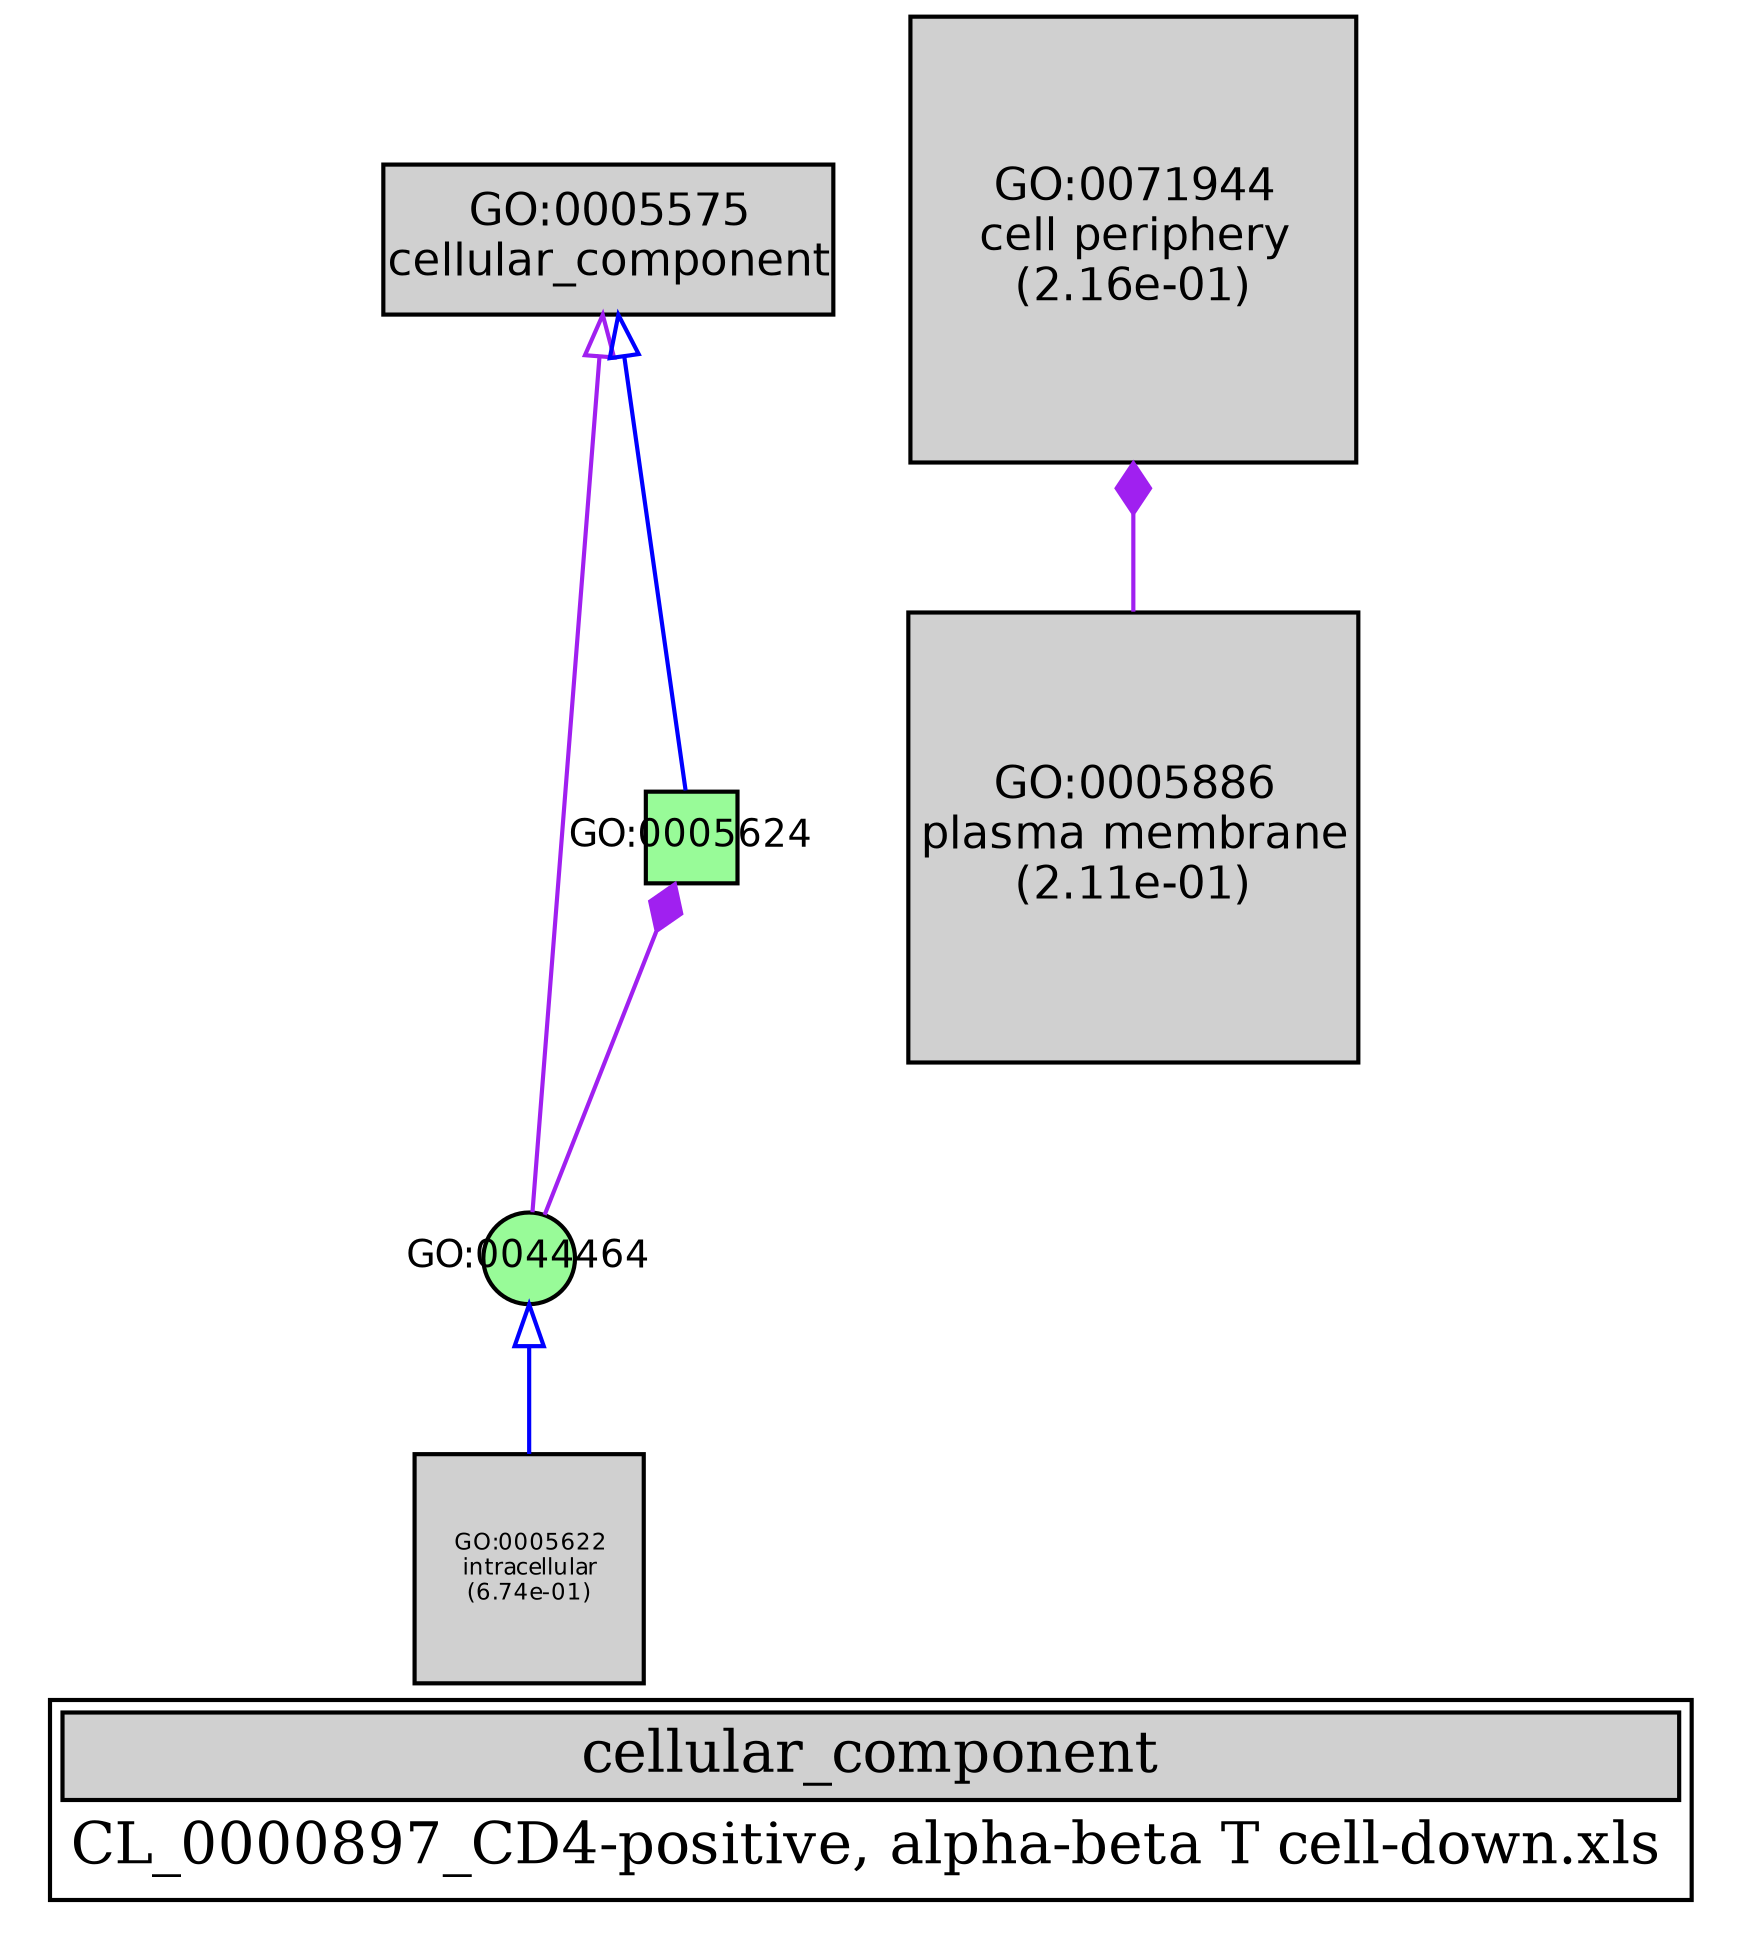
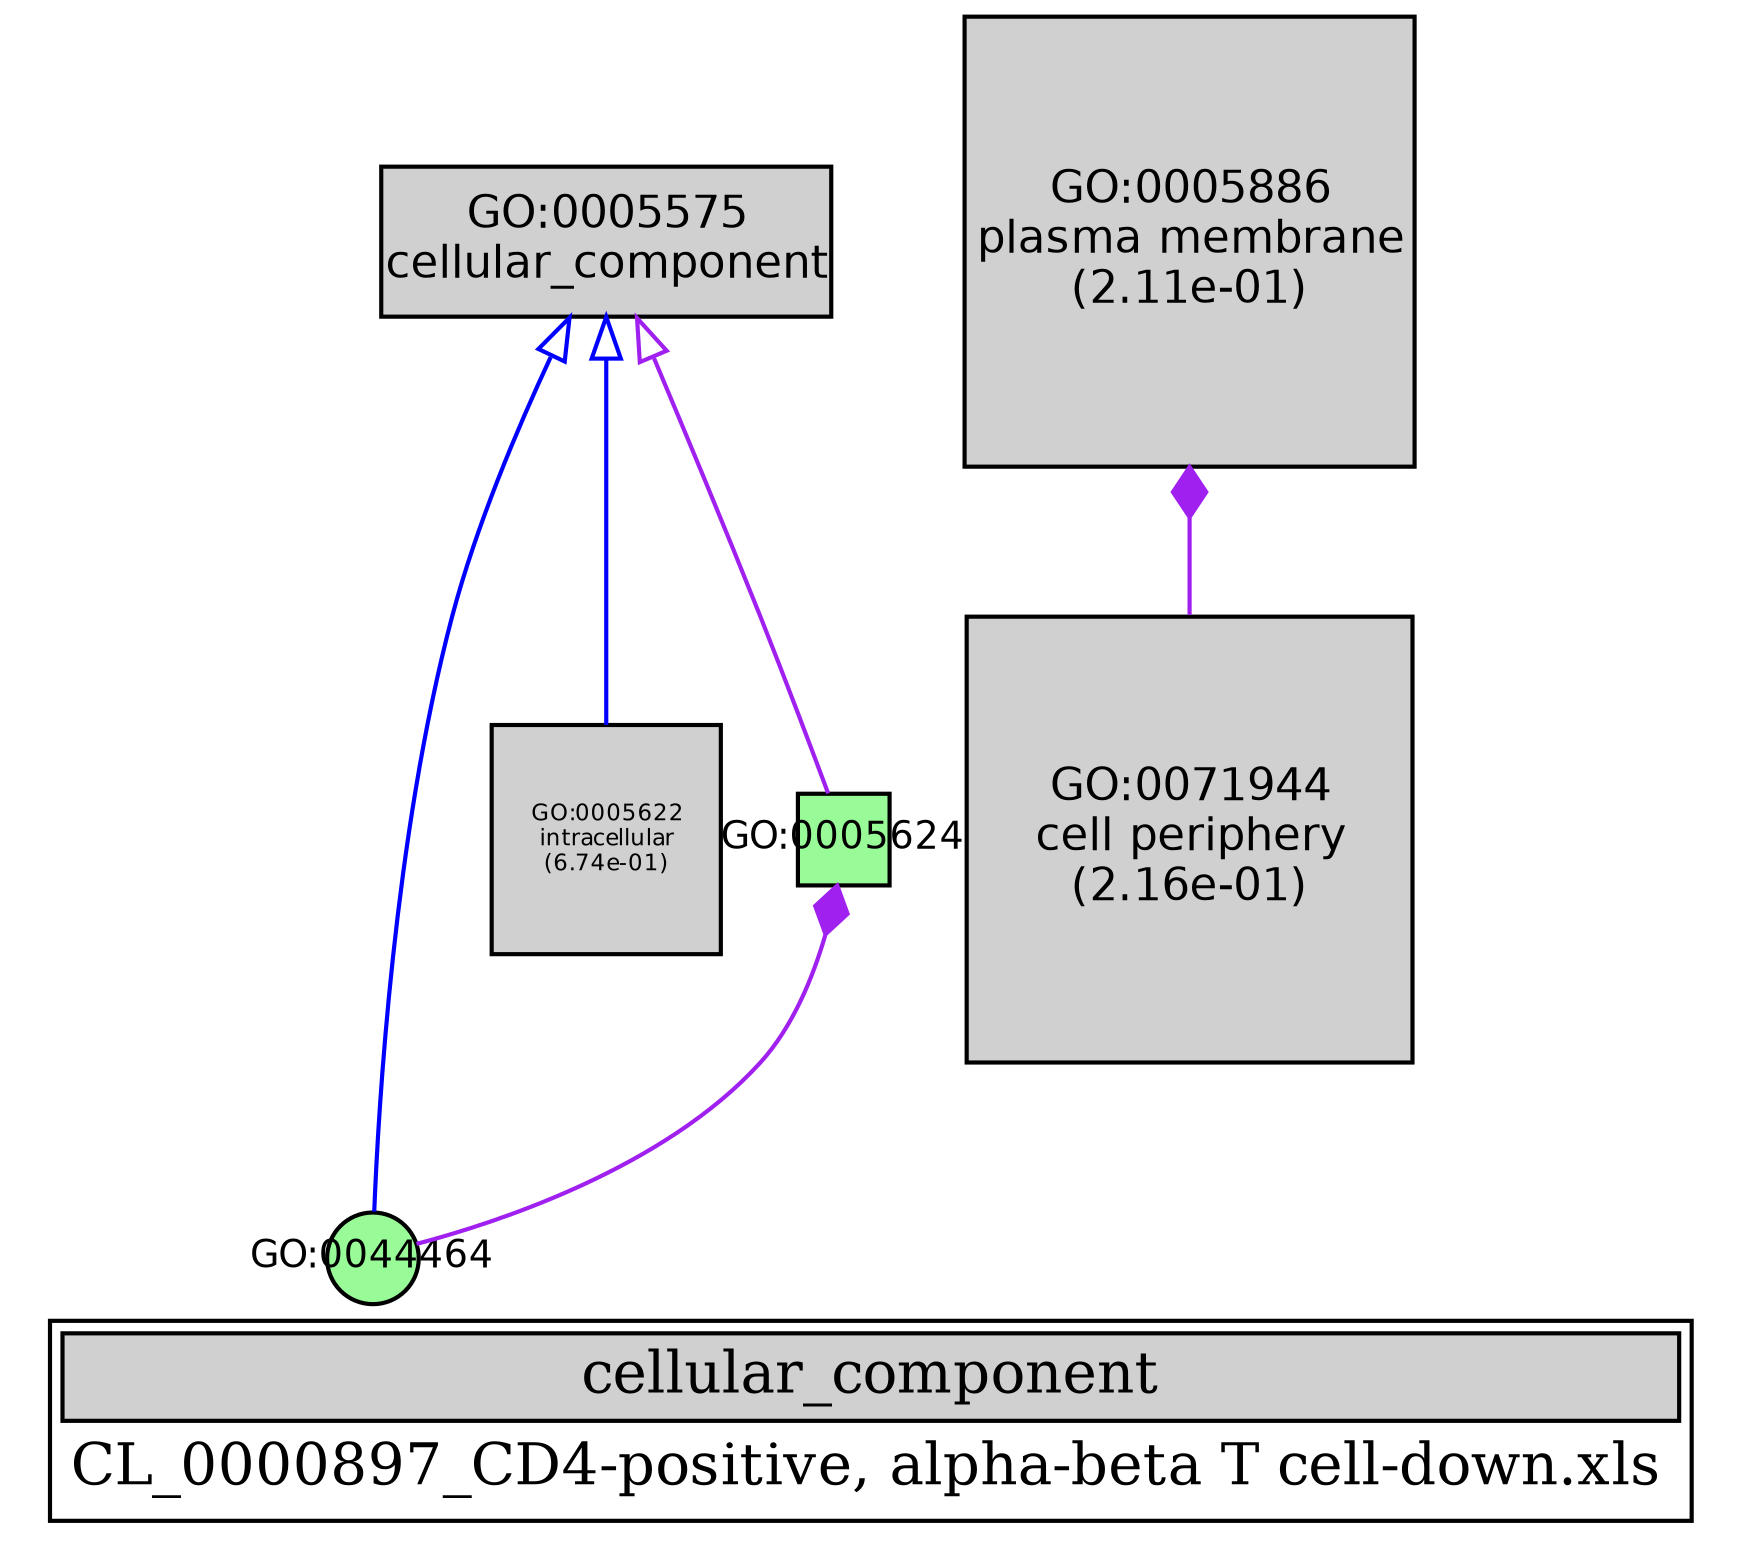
(1133, 563) -> (1190, 566)
(655, 573) -> (744, 575)
(566, 785) -> (418, 775)
(529, 1400) -> (606, 542)
